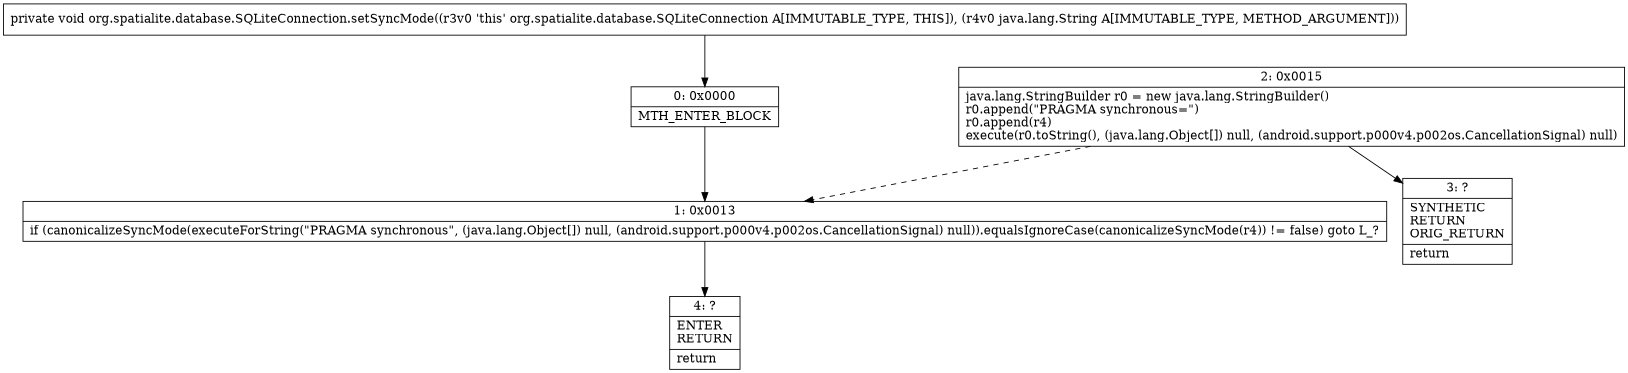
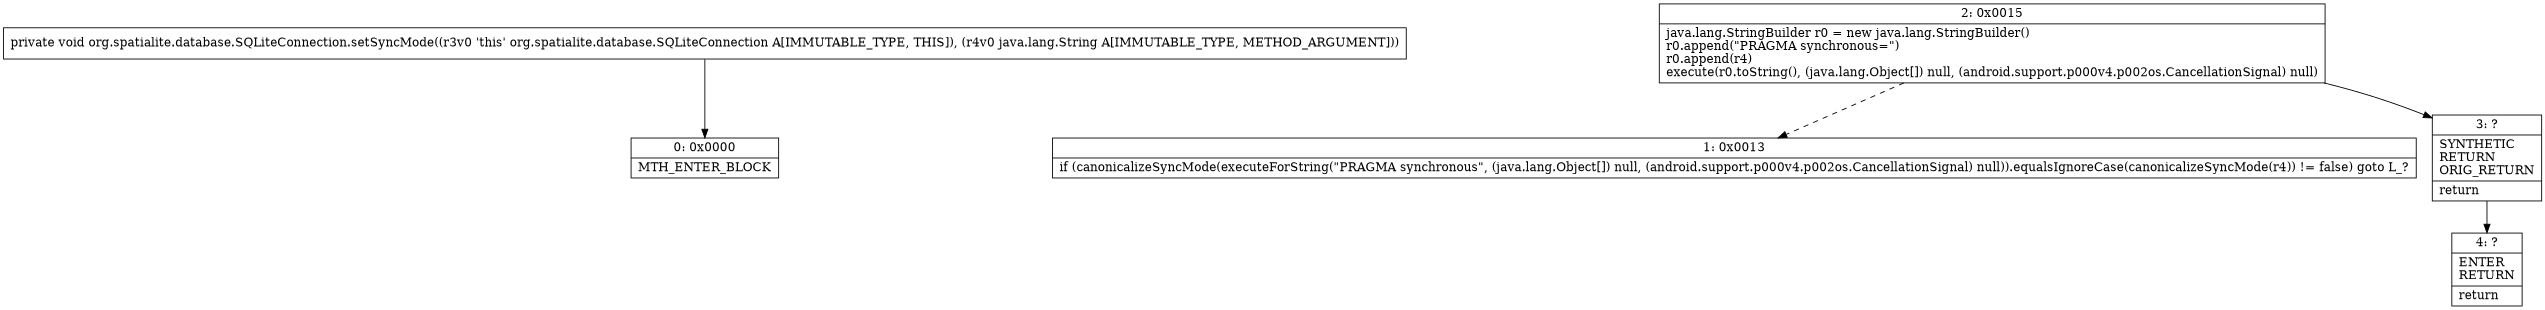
(705, 160) -> none
(705, 264) -> (2487, 213)
